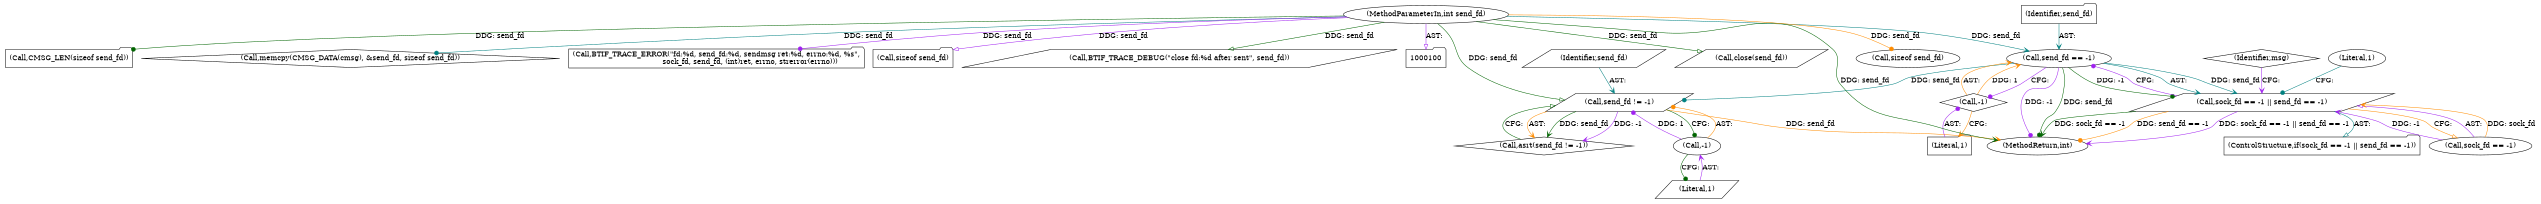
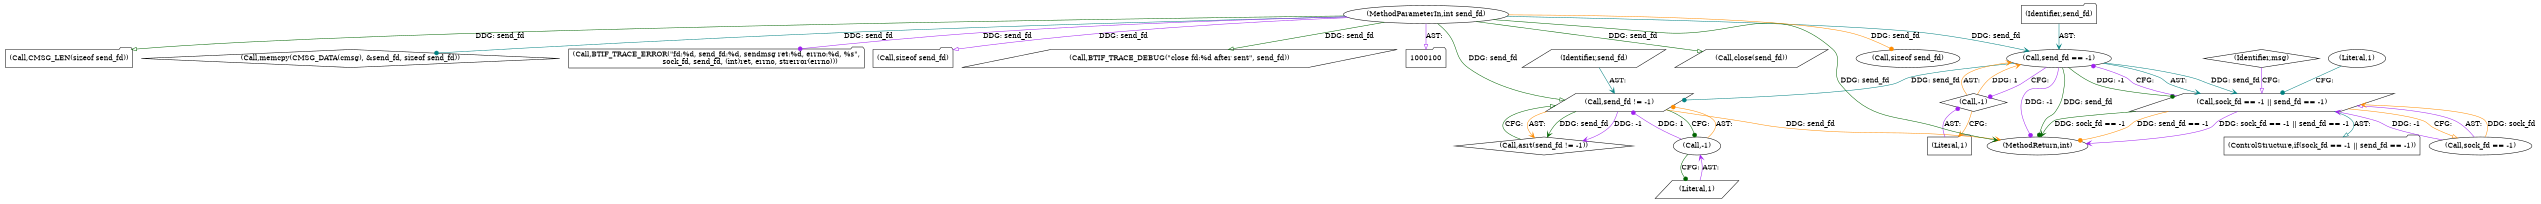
(740, 26) -> (740, 26)
(2262, 78) -> (2262, 78)
